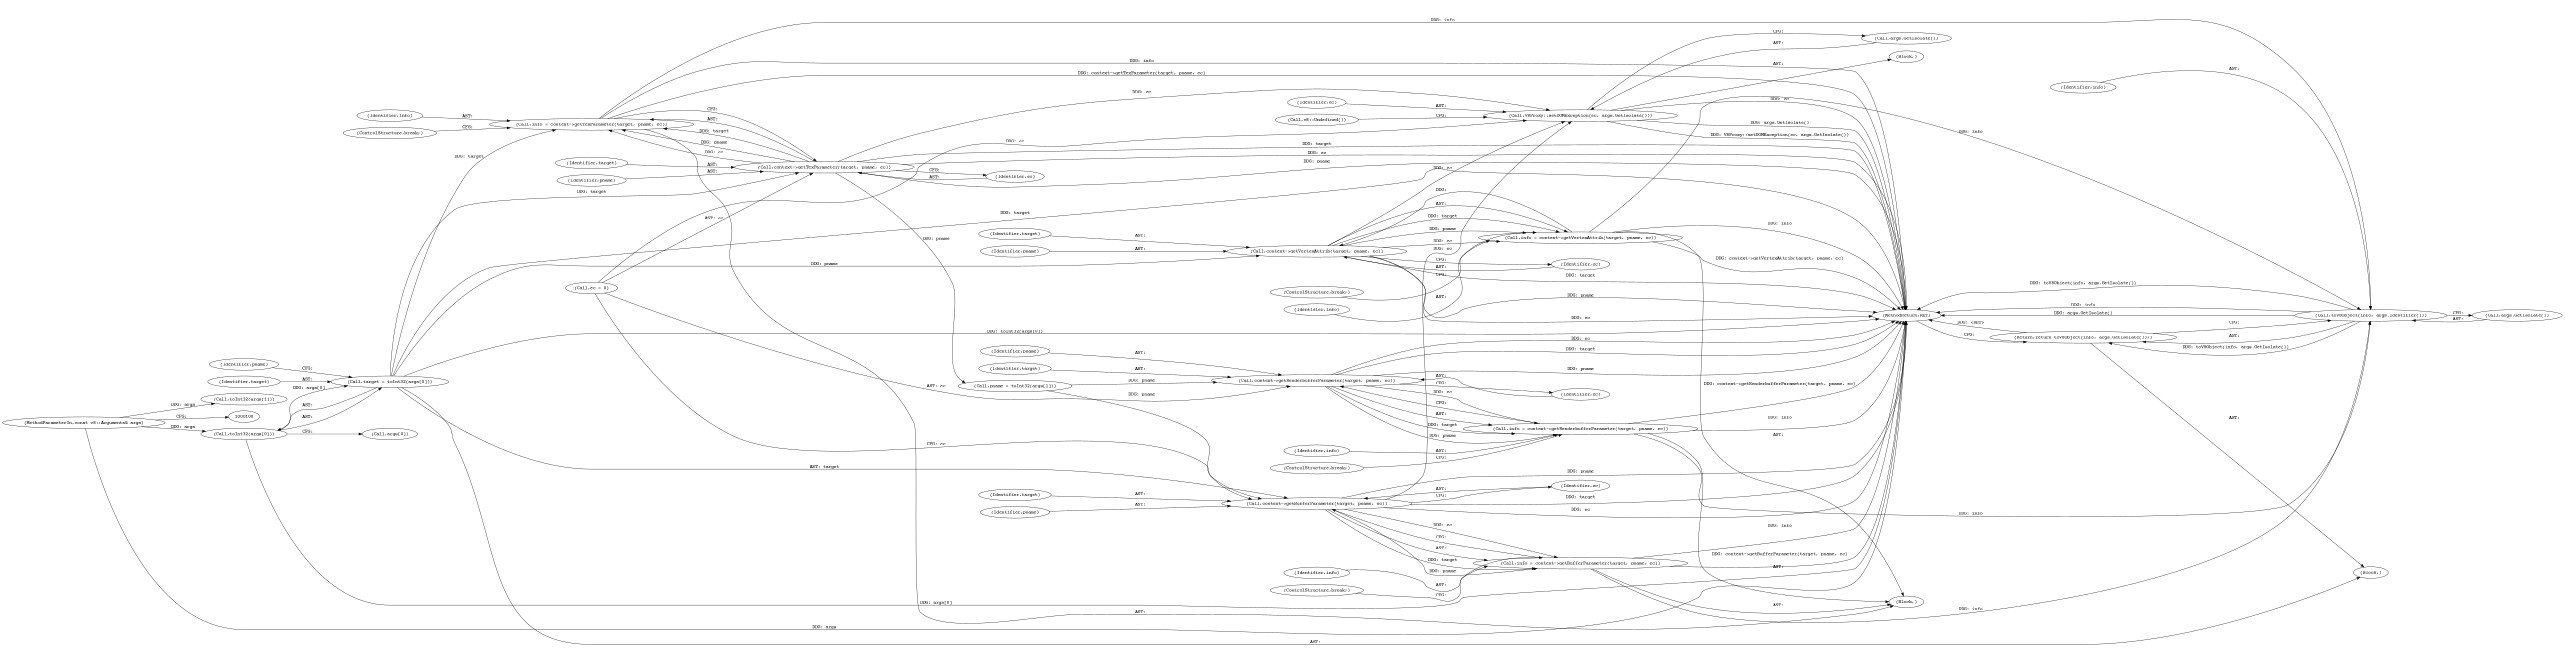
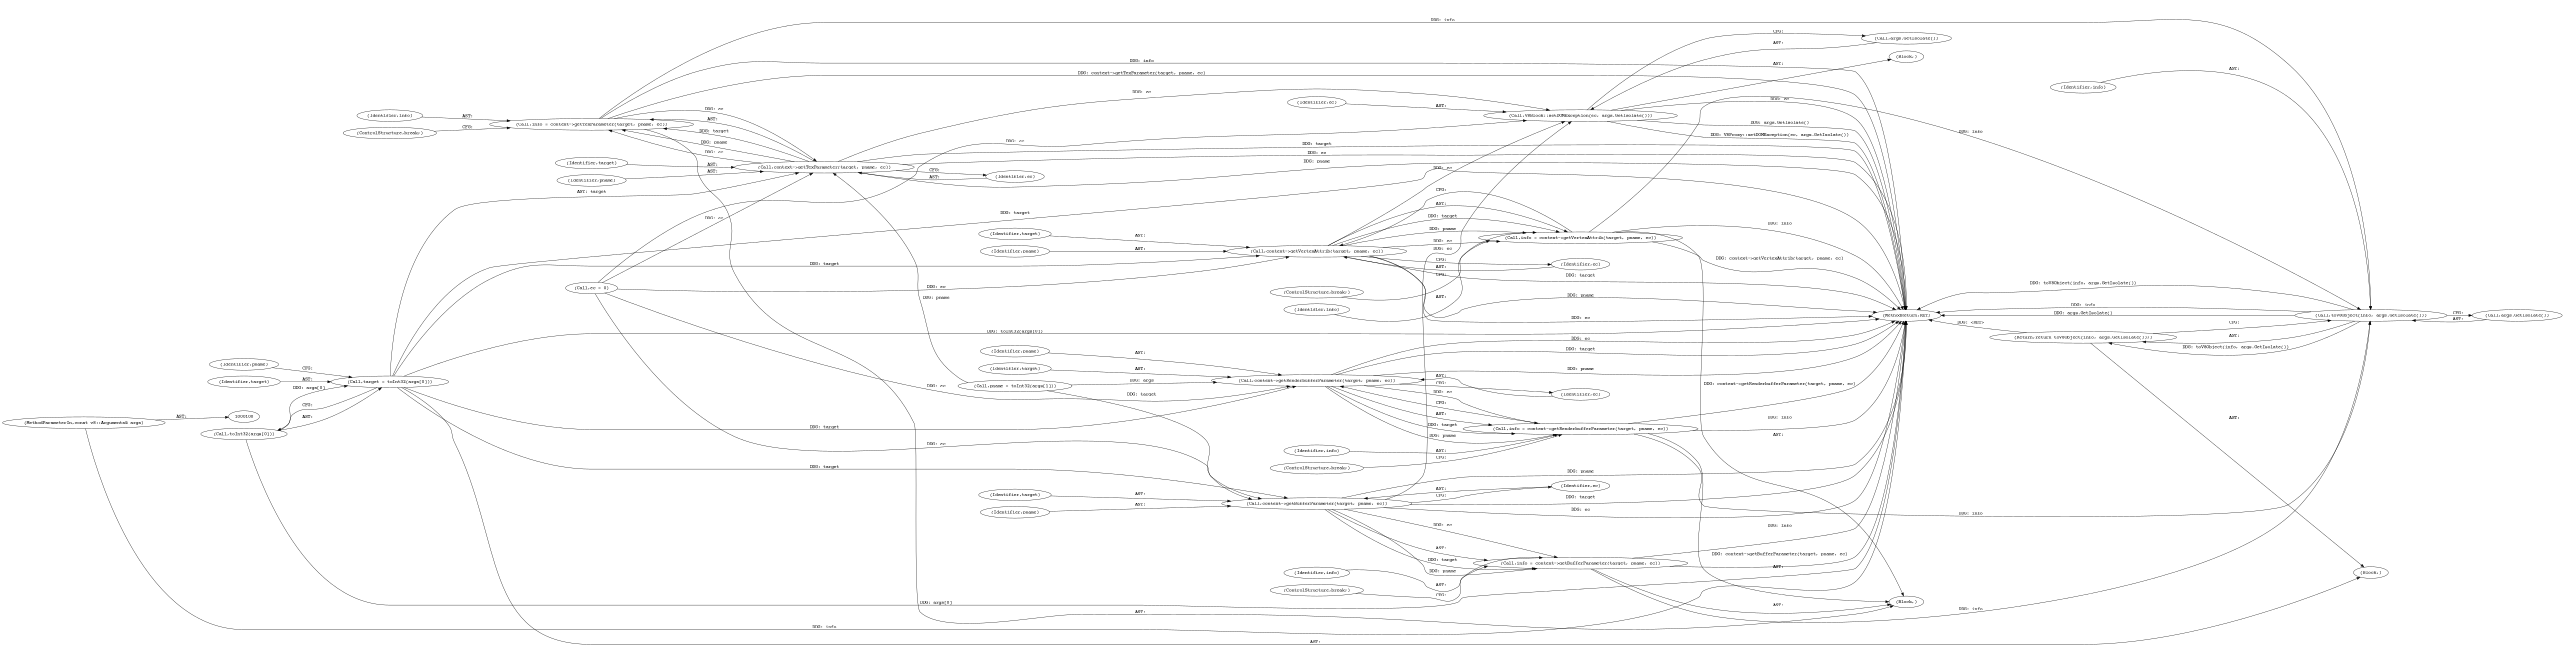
(714, 109) -> (714, 109)
(1581, 116) -> (1581, 116)
(1317, 120) -> none
(1443, 190) -> (1443, 190)
(592, 192) -> (592, 192)
(714, 218) -> (714, 218)
(435, 233) -> (847, 430)
(936, 257) -> (918, 271)
(824, 264) -> (824, 264)
none -> (953, 289)
(2371, 315) -> (2371, 315)
(1968, 339) -> none
(1142, 380) -> (1142, 380)
(936, 386) -> (936, 386)
(1142, 394) -> (1142, 394)
(244, 399) -> none
(309, 405) -> (309, 405)
(183, 416) -> (183, 416)
(172, 429) -> none
(390, 434) -> none
(936, 444) -> (936, 444)
(824, 467) -> (824, 467)
(1436, 541) -> none
(824, 627) -> (824, 627)
